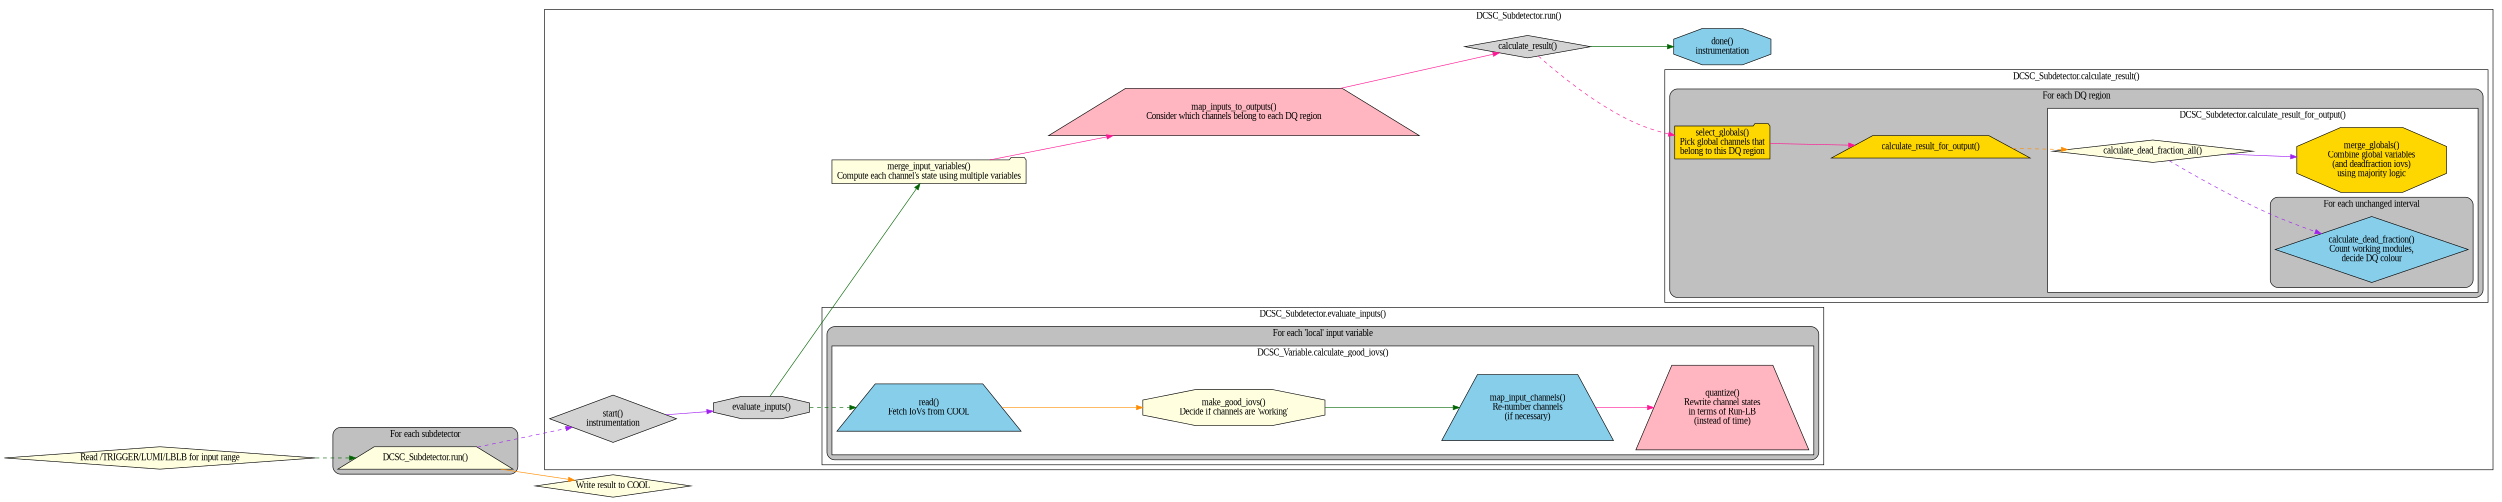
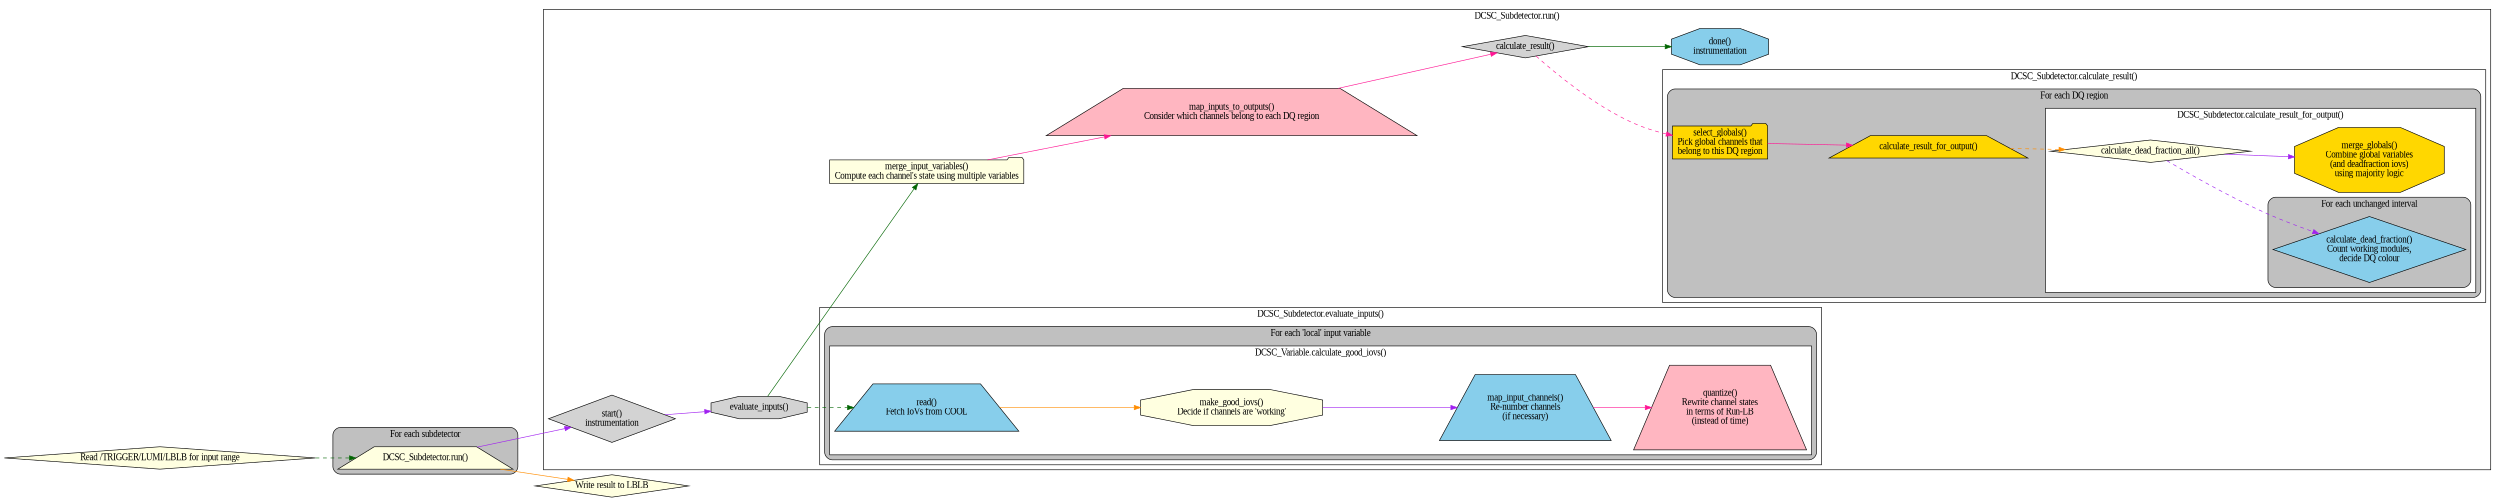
(1389, 408) -> (1387, 408)
(522, 438) -> (523, 437)
(613, 486) -> (612, 486)
